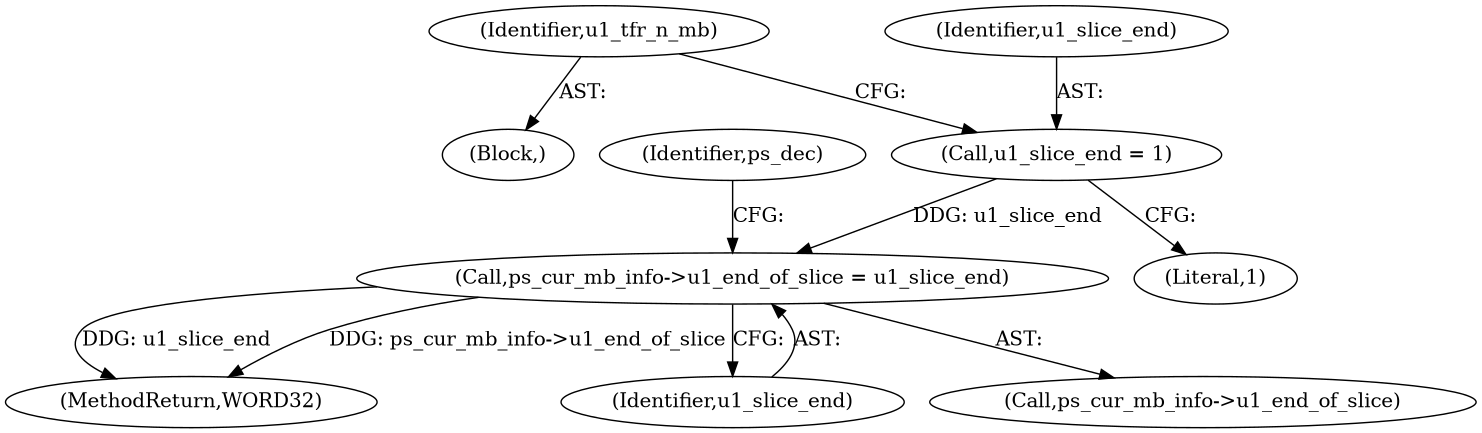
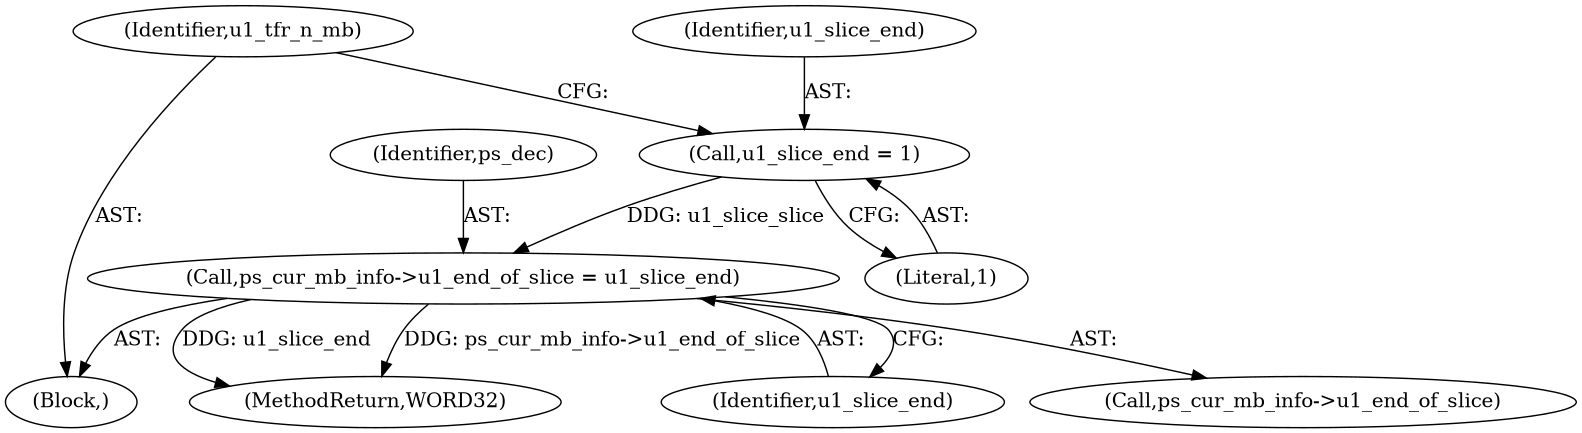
none -> (914, 214)
(762, 217) -> (490, 217)
(1008, 217) -> (726, 217)
none -> (148, 315)
